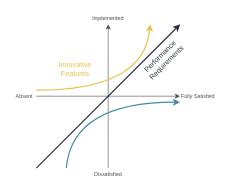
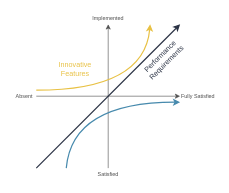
(108, 174) -> (108, 174)
